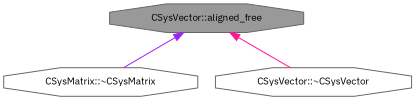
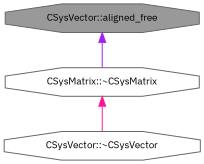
(265, 53) -> (102, 119)
